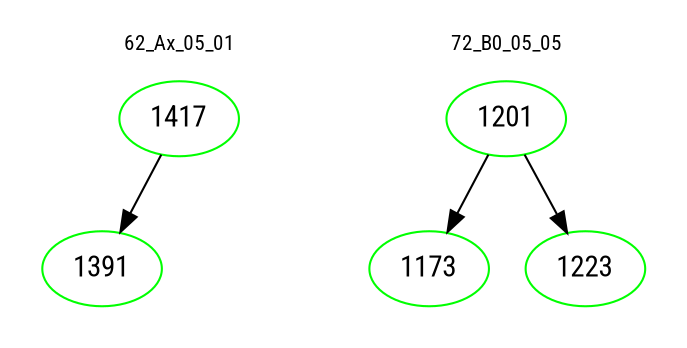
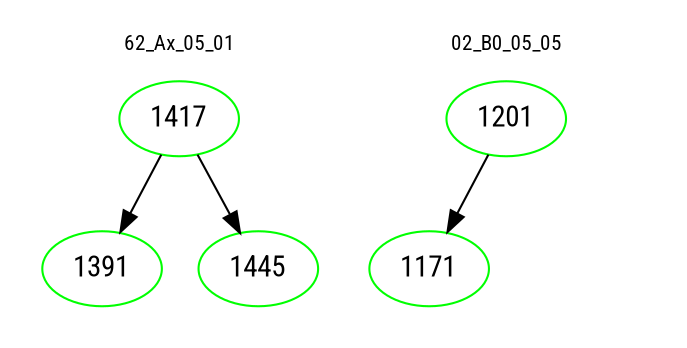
(507, 45) -> (507, 45)
none -> (258, 269)
(429, 269) -> (429, 269)
(585, 269) -> none
